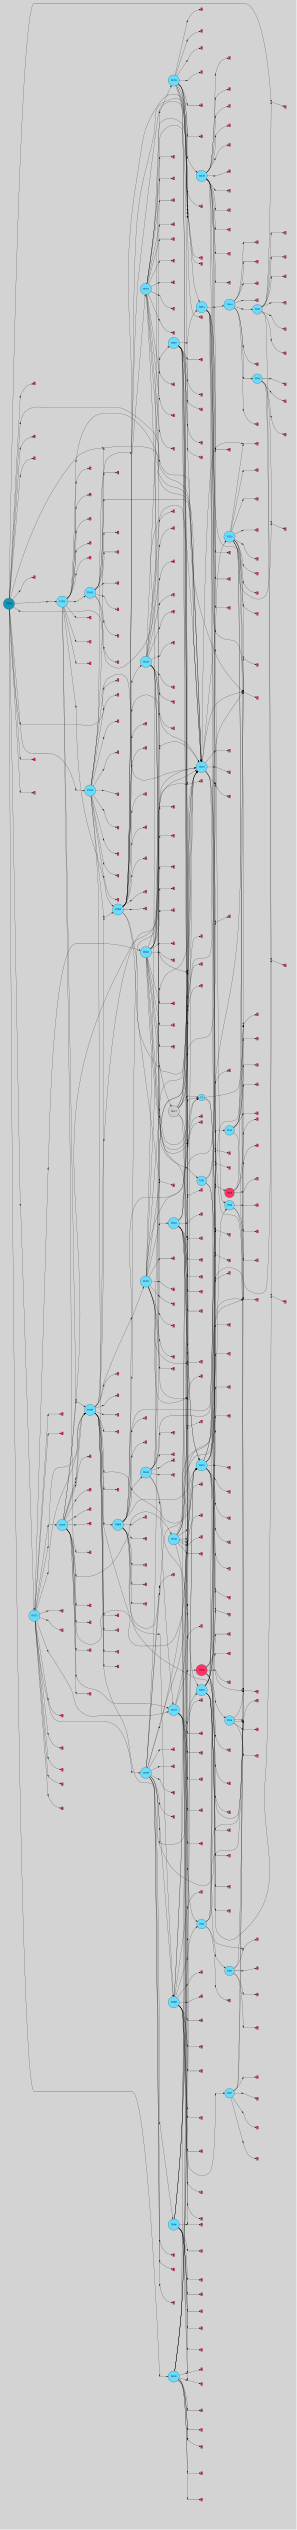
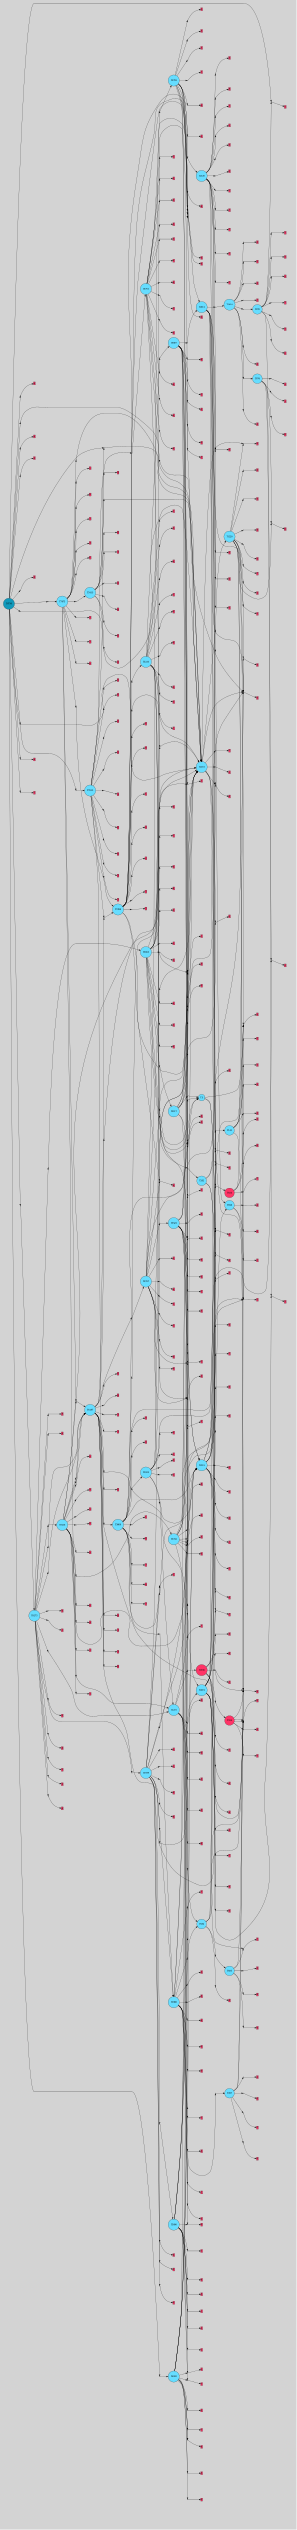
(174, 1111) -> (174, 1111)
(229, 1721) -> (229, 1721)
